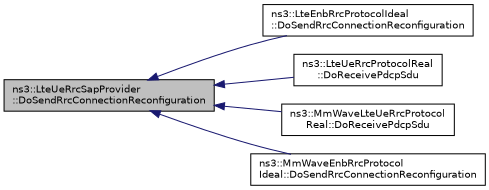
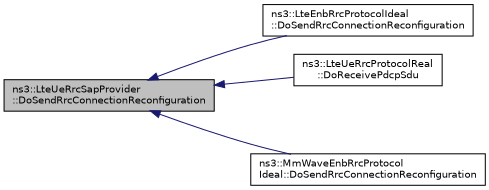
(368, 120) -> none
